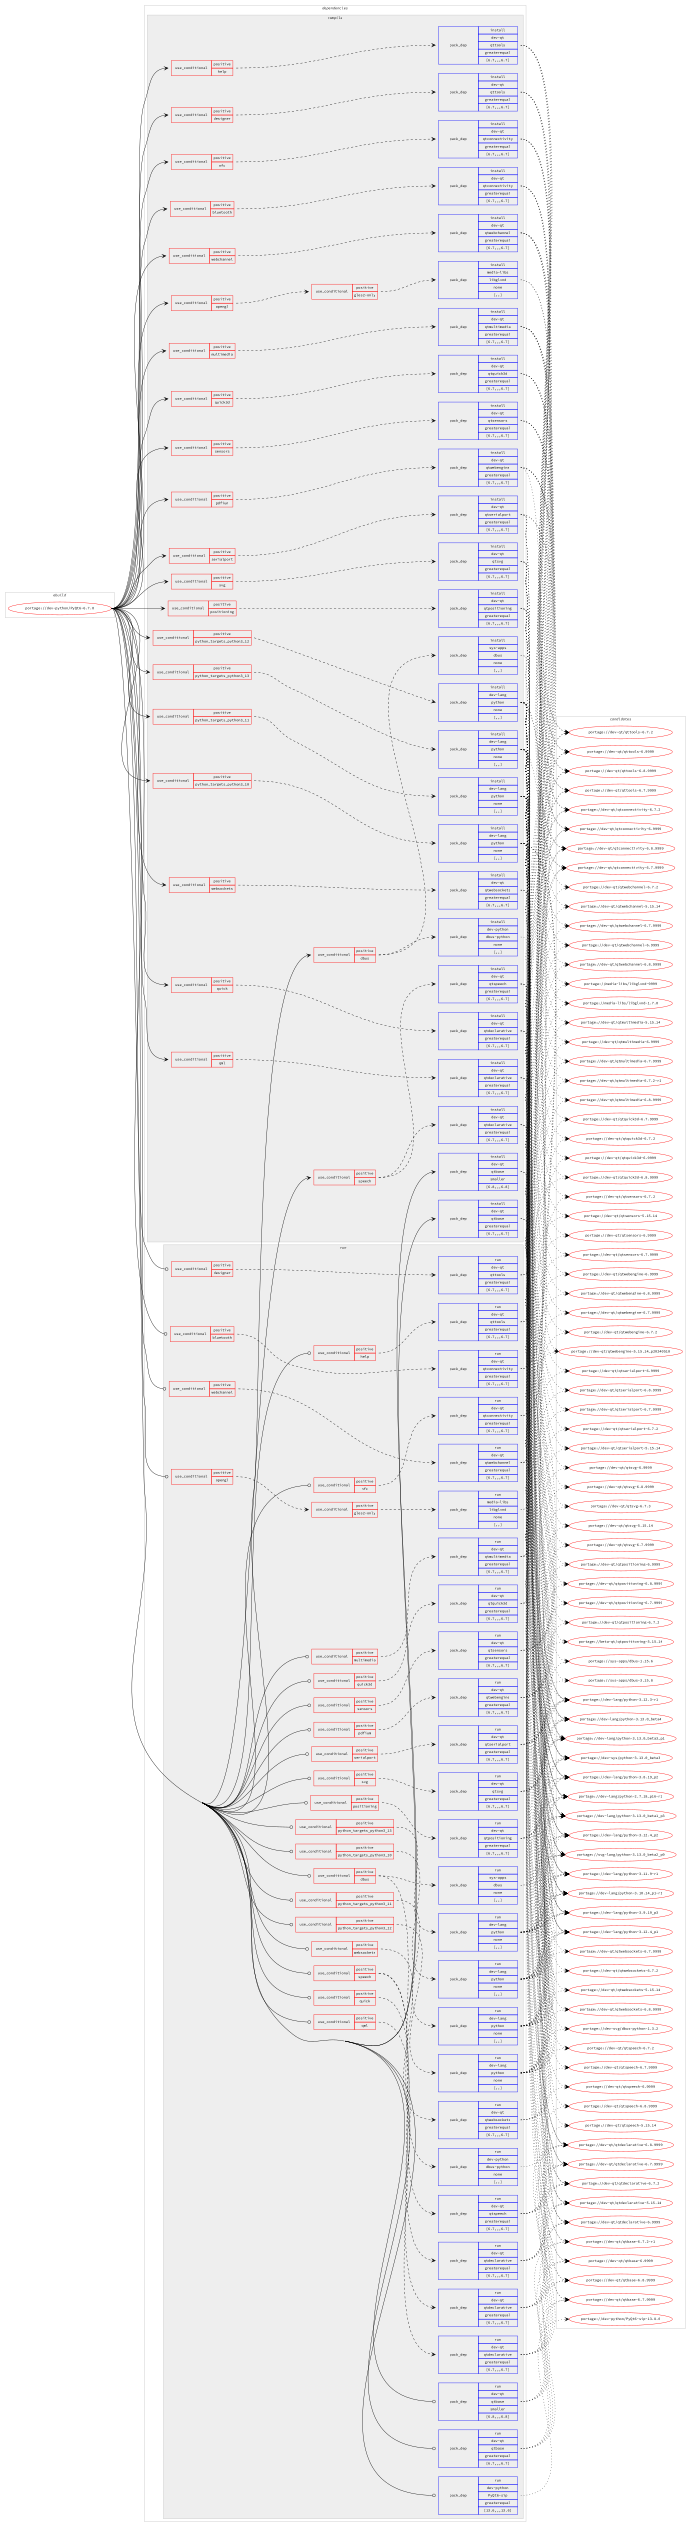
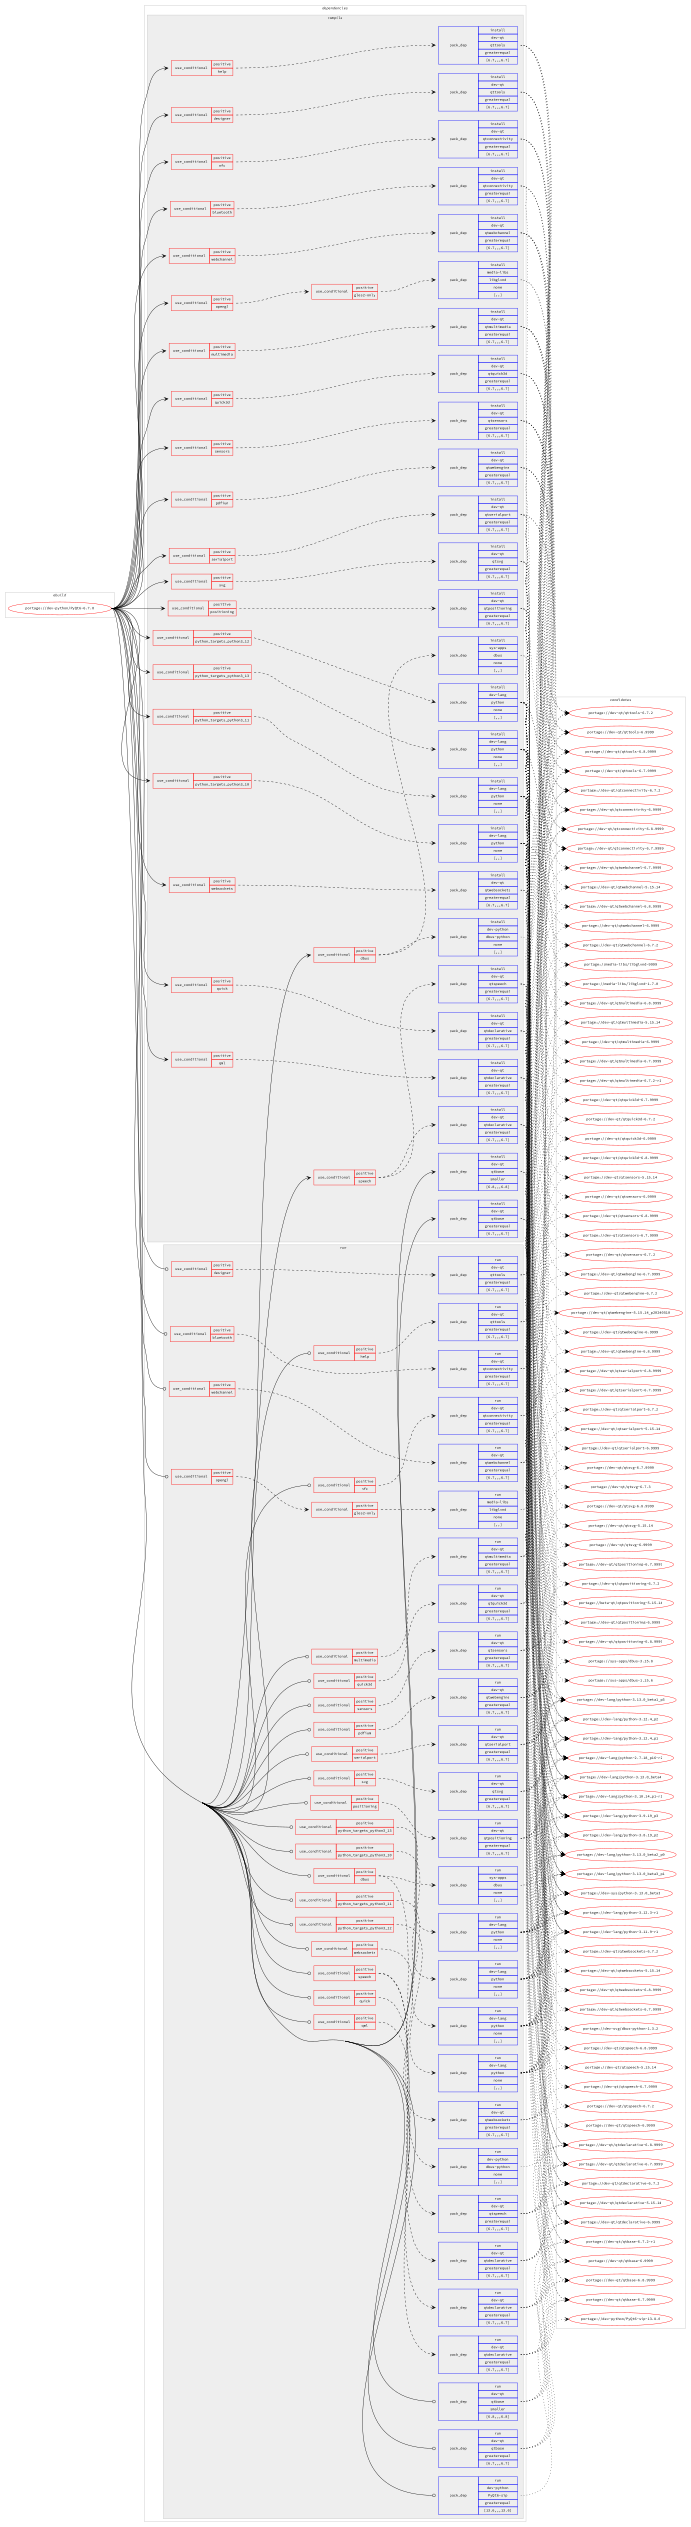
none -> (621, 1216)
(621, 1855) -> (621, 1855)
